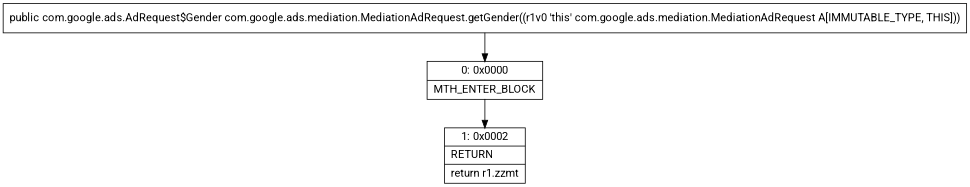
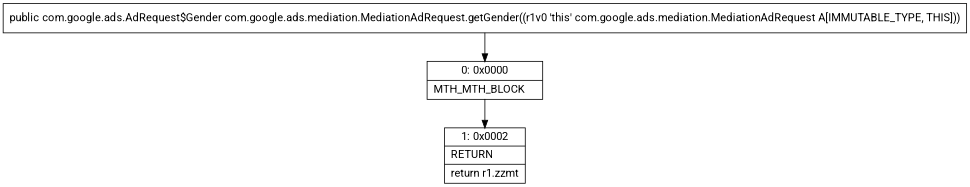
(485, 89) -> (479, 89)
